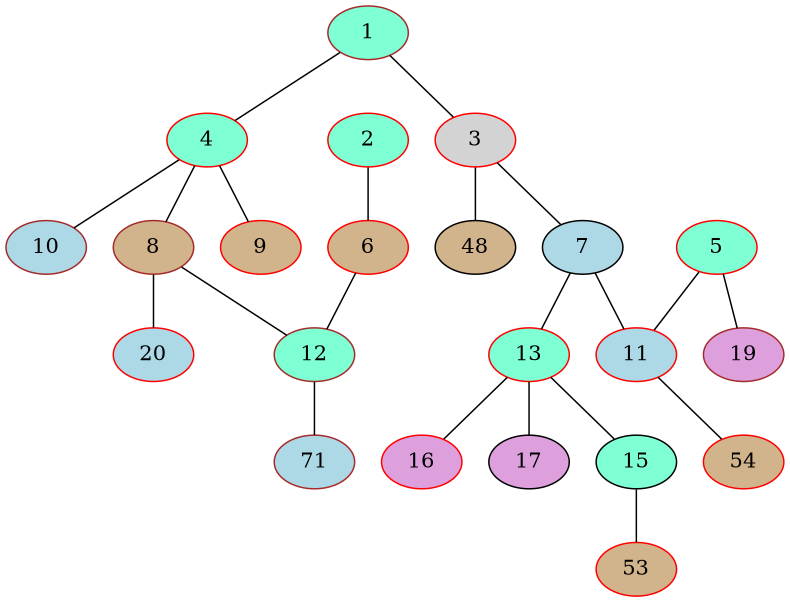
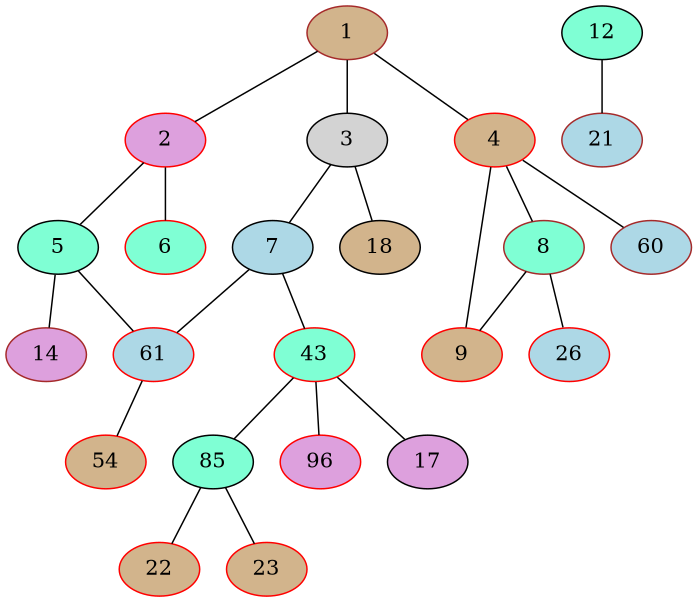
(368, 33) -> (347, 33)
none -> (256, 86)
(207, 140) -> (495, 140)
(368, 140) -> (165, 140)
(475, 140) -> (347, 140)
none -> (112, 194)
(46, 247) -> (651, 247)
(153, 247) -> (544, 247)
(368, 247) -> (165, 247)
(475, 247) -> (380, 247)
(717, 247) -> (58, 247)
(234, 301) -> (503, 301)
(341, 301) -> none
(153, 355) -> (569, 355)
(314, 355) -> (602, 33)
(529, 355) -> (314, 355)
(636, 355) -> (153, 355)
(744, 355) -> (46, 355)
(314, 462) -> (602, 140)
(422, 462) -> (320, 462)
(636, 462) -> (213, 462)
none -> (159, 569)
(636, 569) -> (267, 569)
